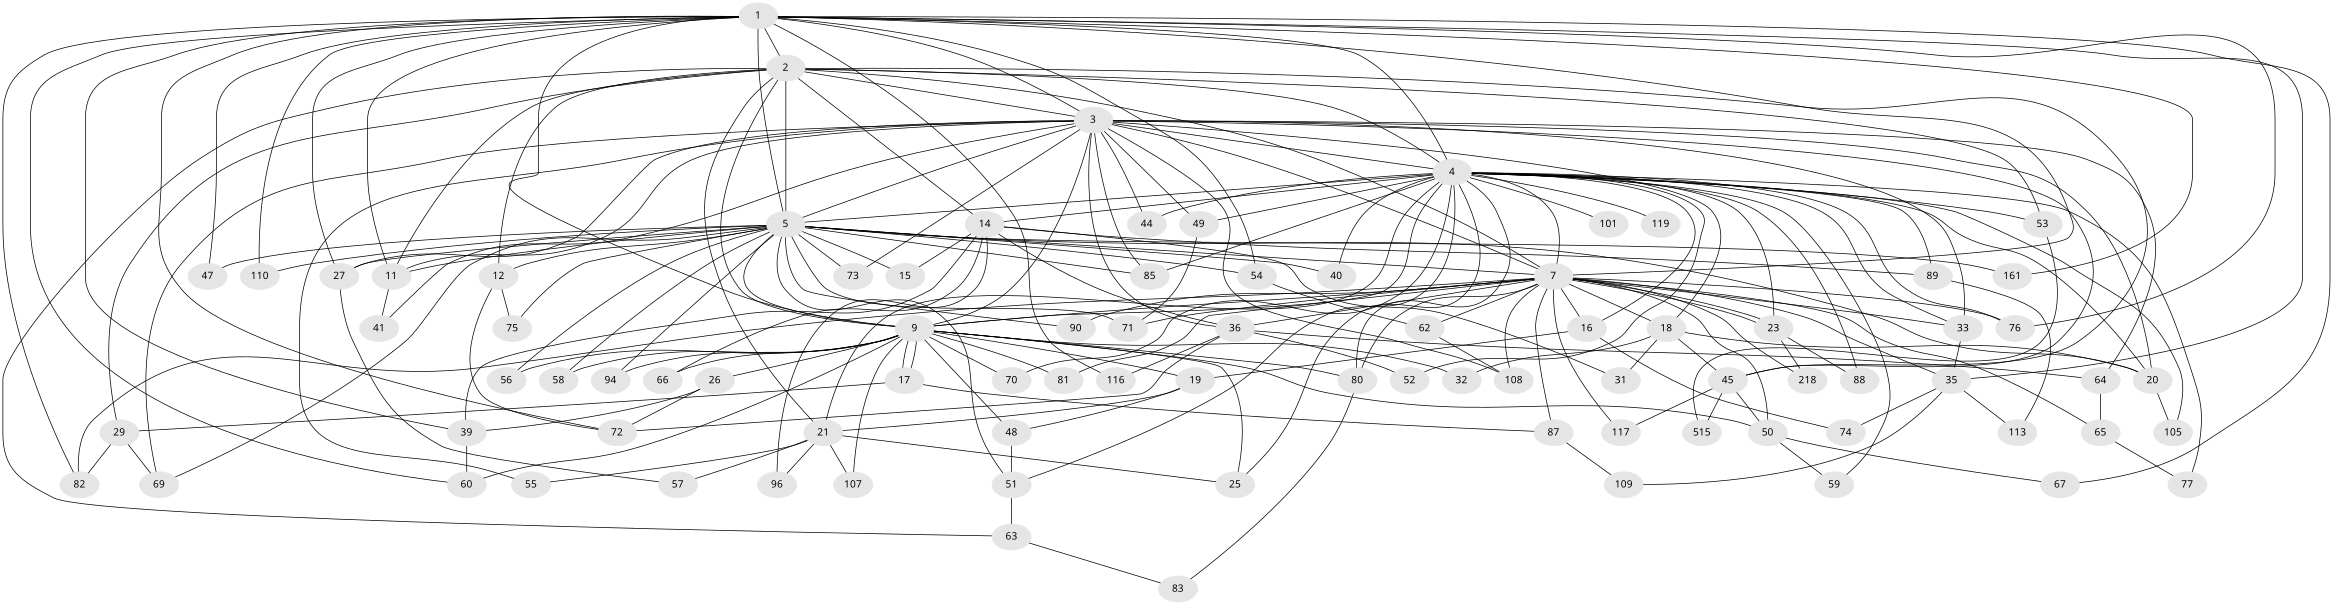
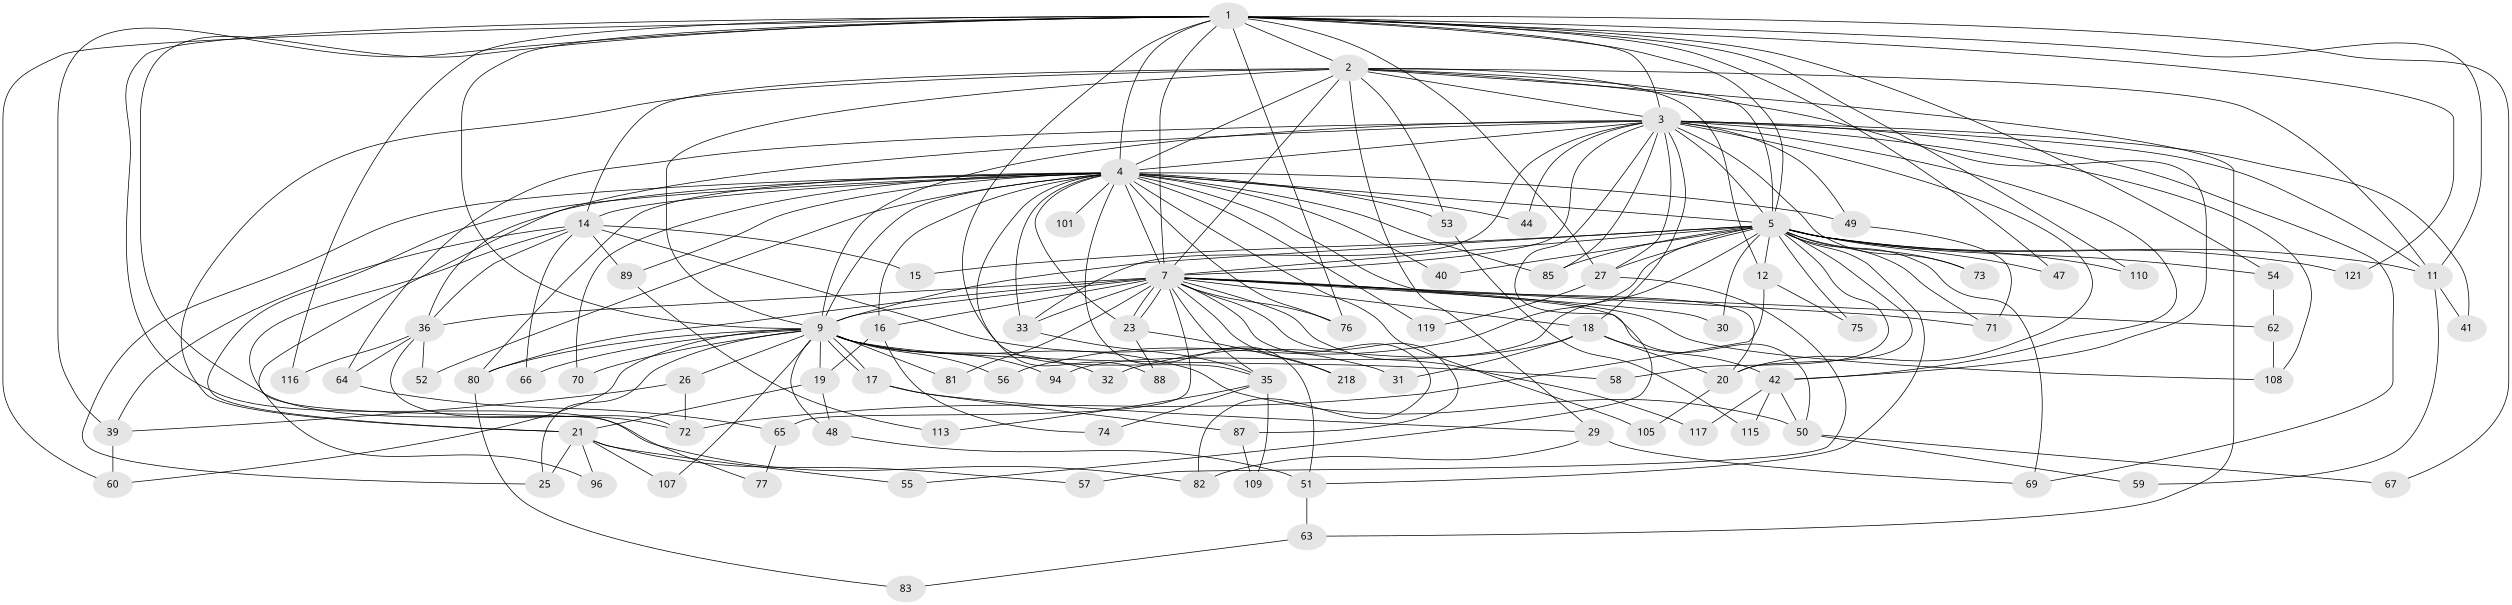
(1781, 211) -> (2365, 464)
(2012, 276) -> (2353, 276)
none -> (1512, 308)
(1076, 329) -> (1723, 329)
(1728, 381) -> (1775, 381)
(1702, 433) -> (1750, 433)
